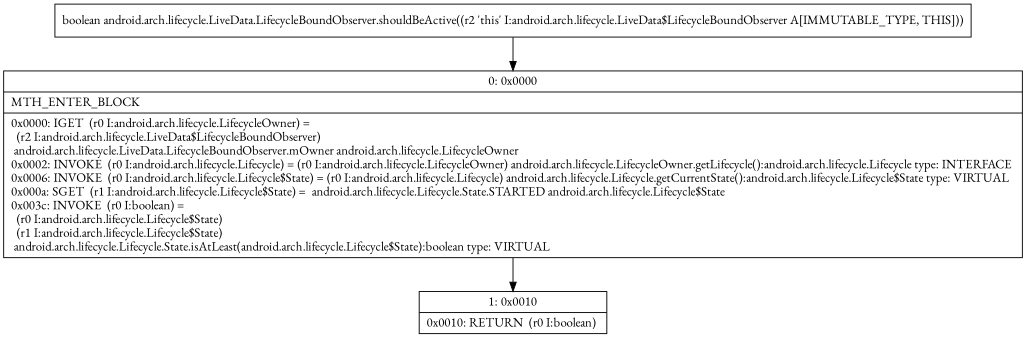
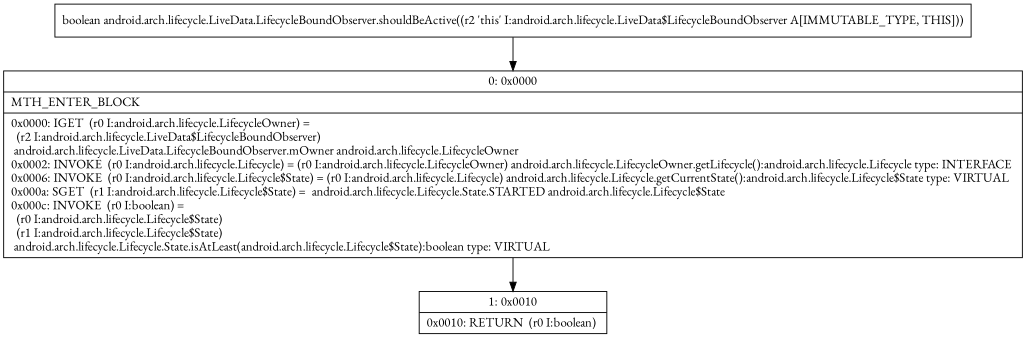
(99, 205) -> (99, 205)
